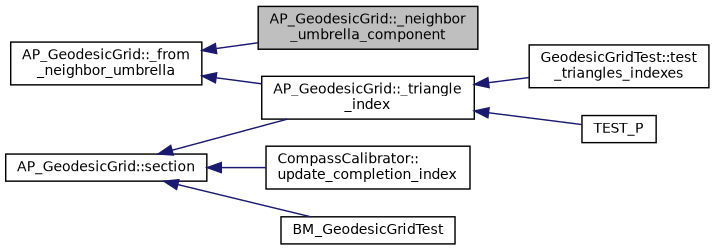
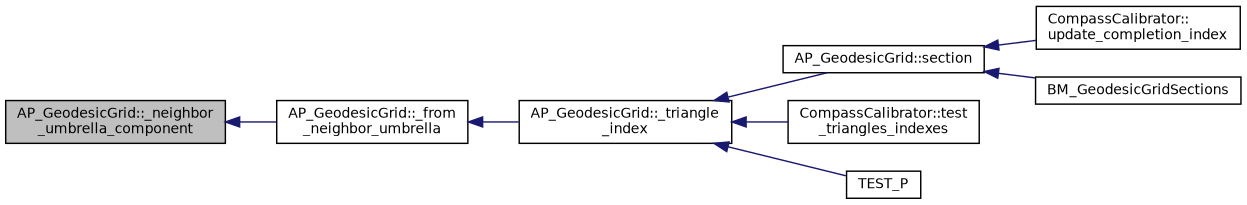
(237, 46) -> (258, 122)
(619, 66) -> (884, 122)
(230, 135) -> (778, 85)
(368, 230) -> (1138, 91)
